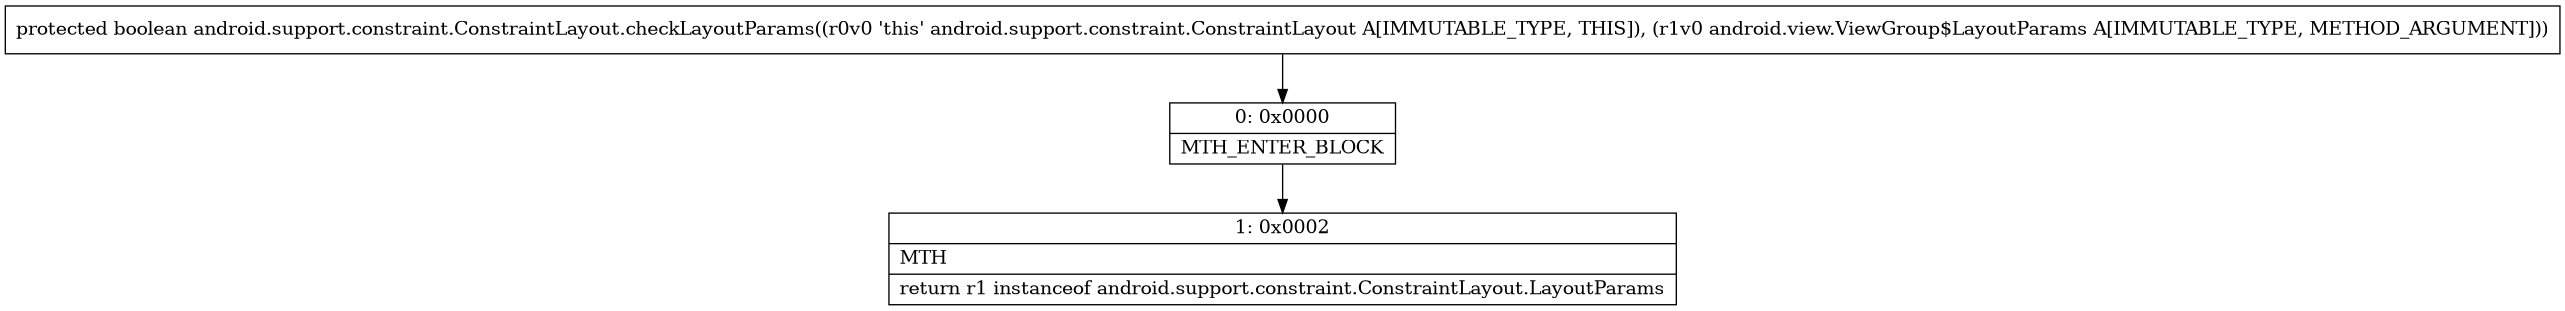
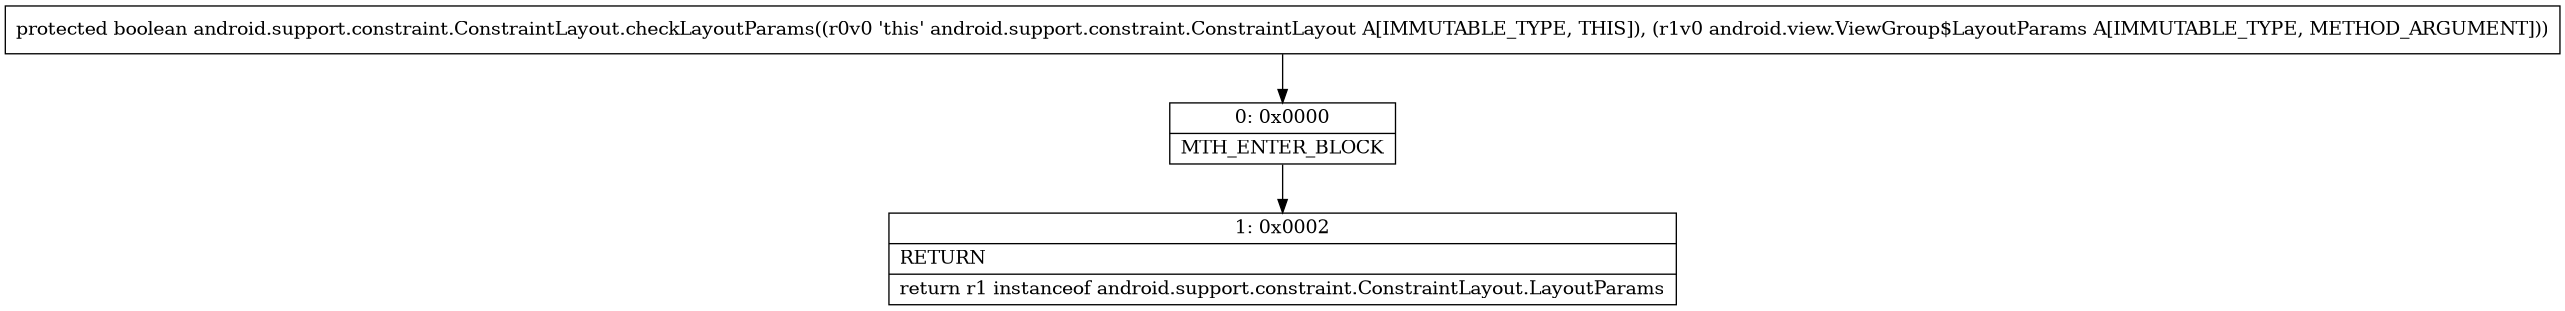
(923, 258) -> (943, 258)
